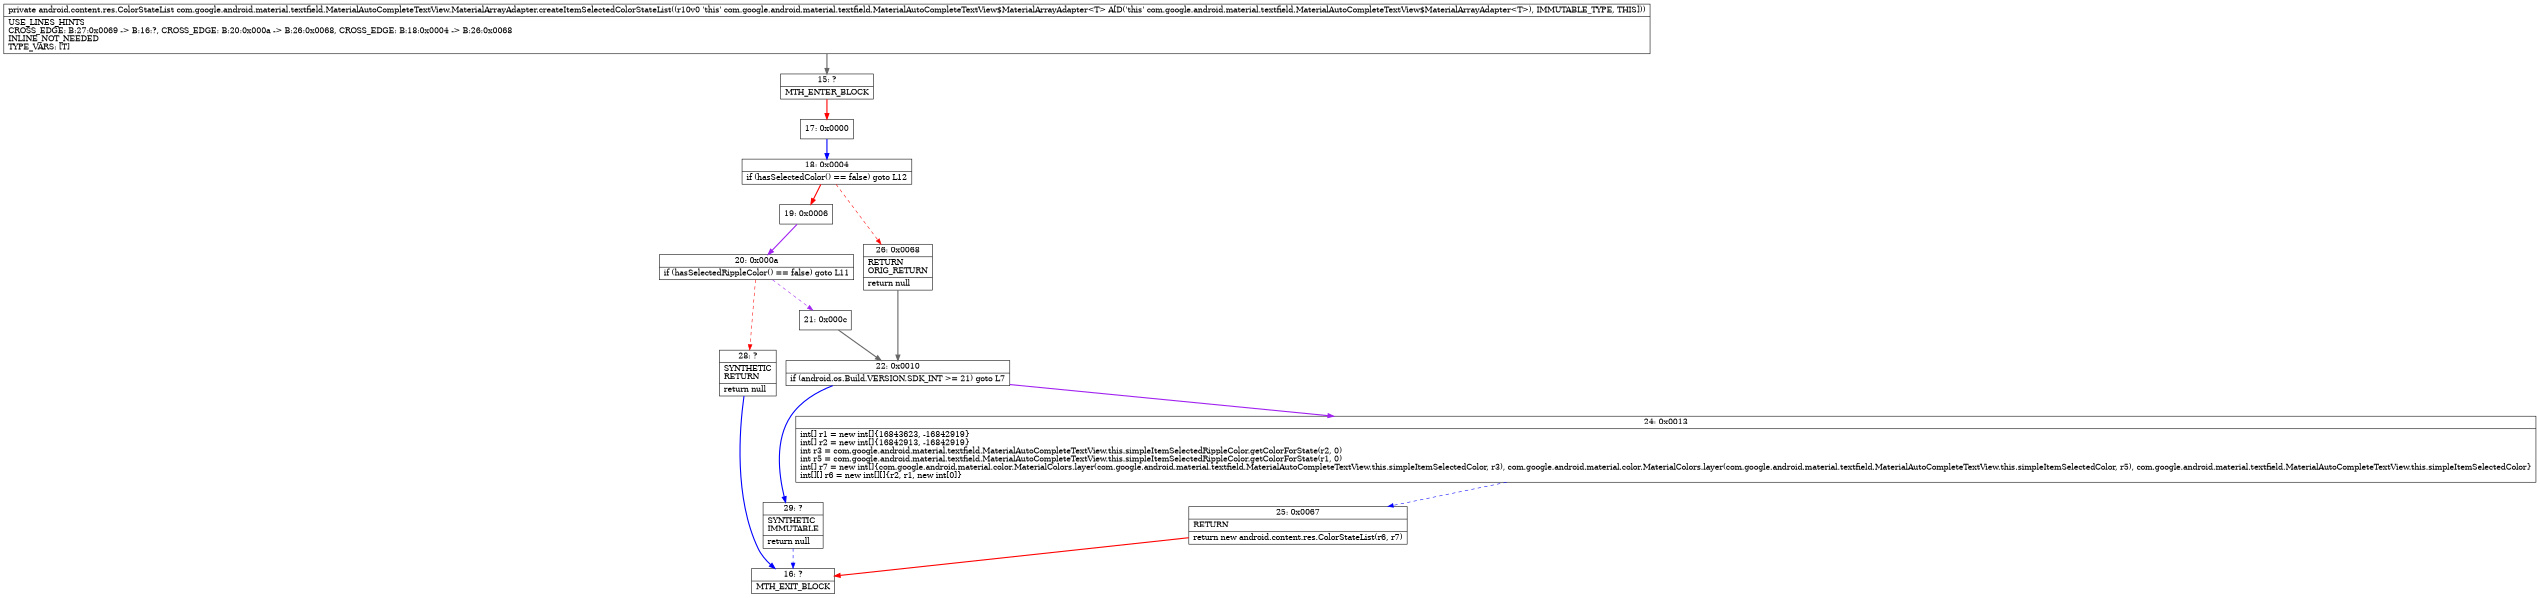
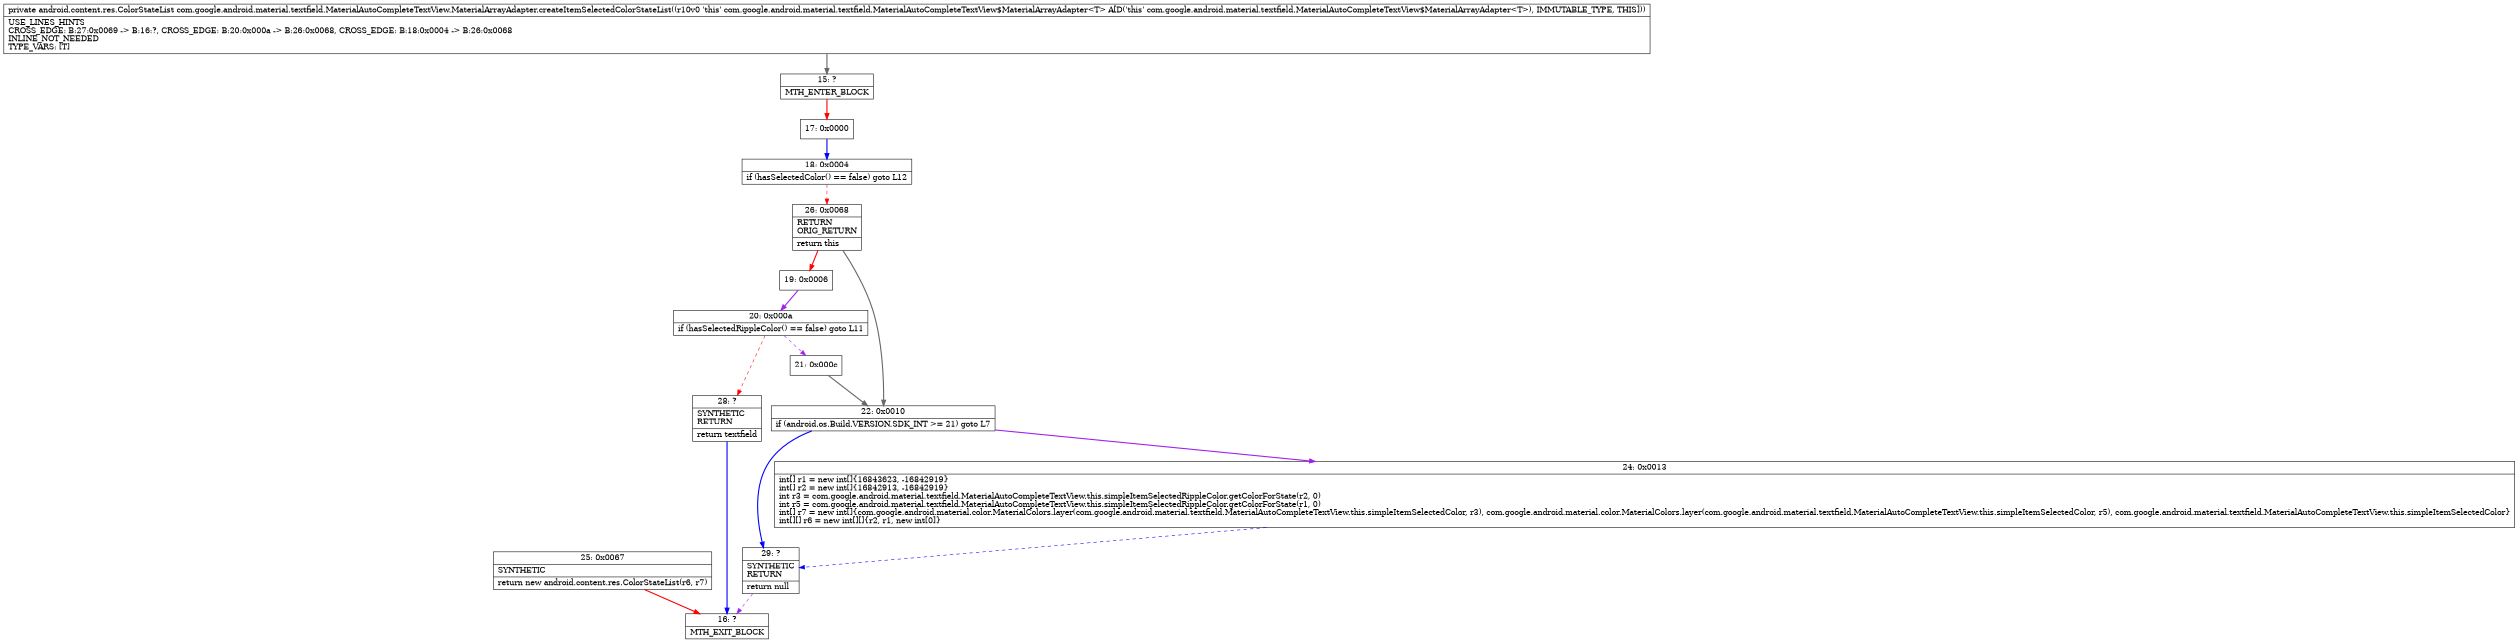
(817, 192) -> (815, 258)
(889, 284) -> (818, 244)
(745, 389) -> (727, 435)
(1450, 494) -> (1036, 547)
(1211, 525) -> (522, 570)
(793, 529) -> (764, 574)
(793, 556) -> (746, 602)
